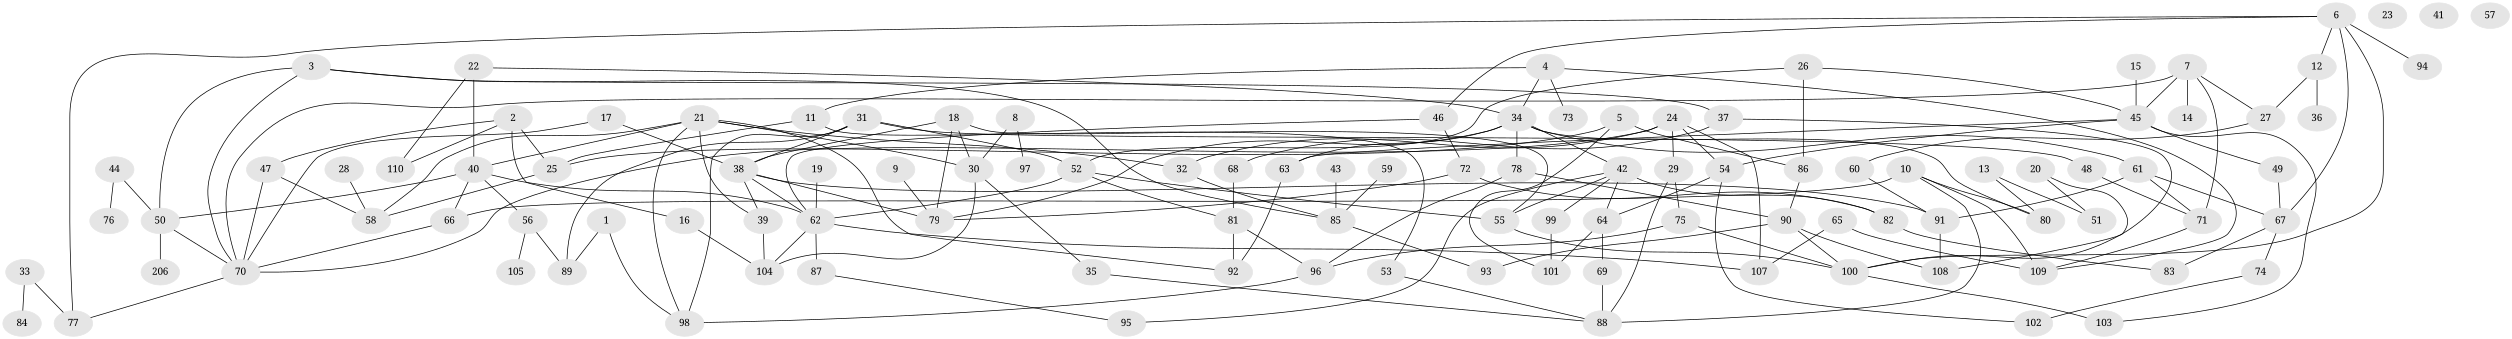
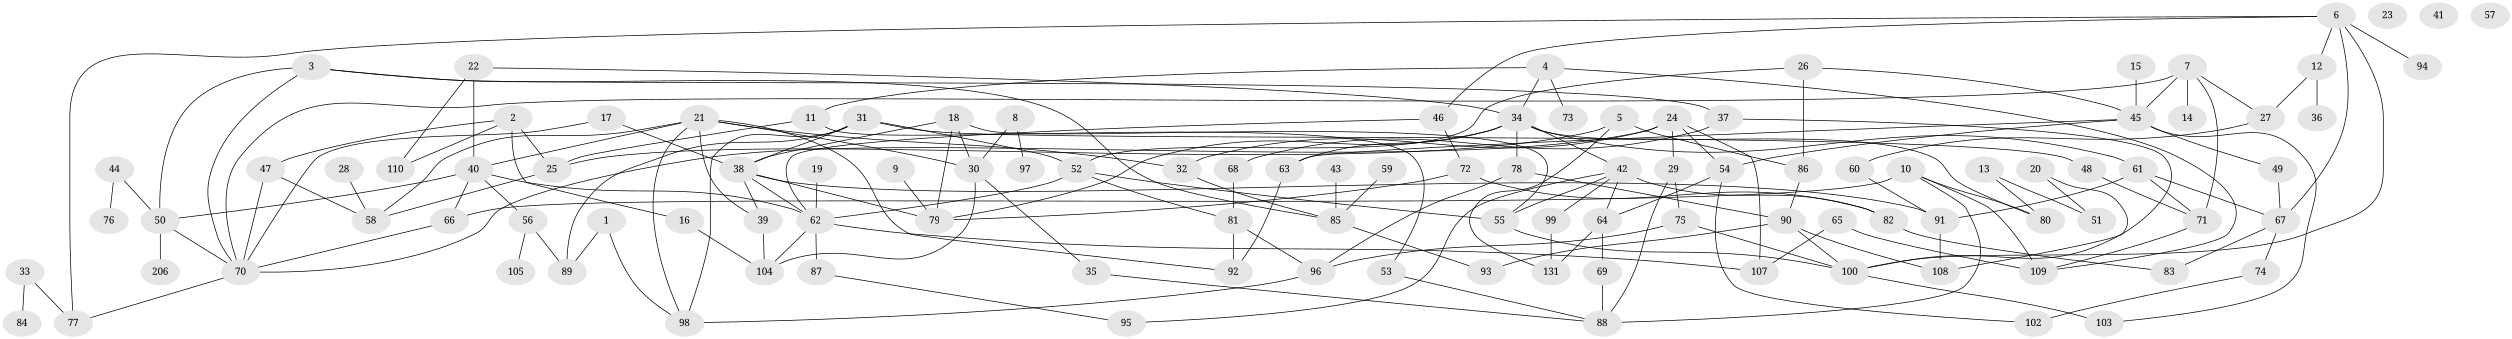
(1551, 272) -> (1551, 272)
